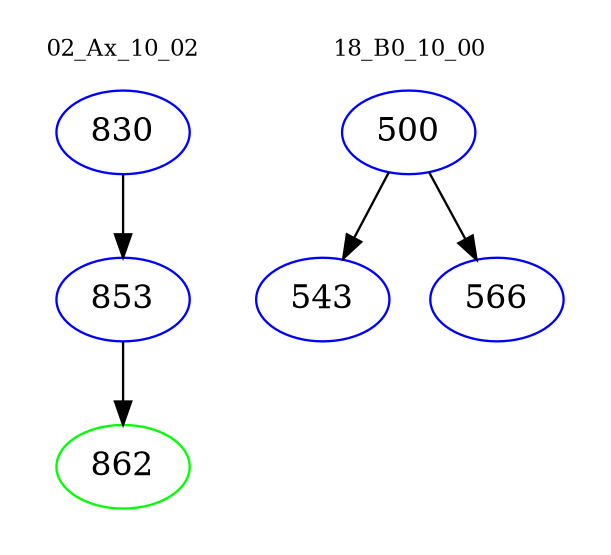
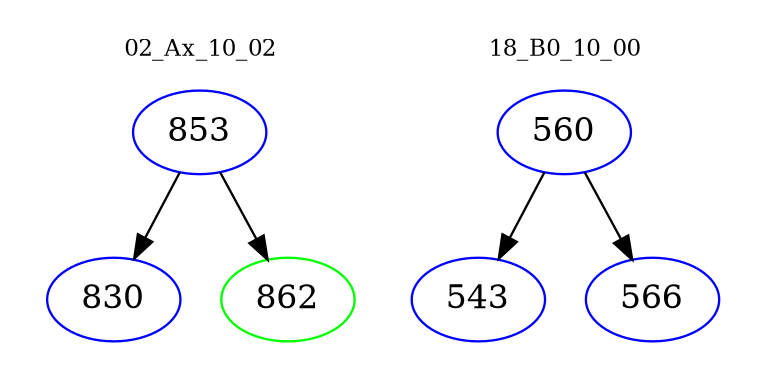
(409, 132) -> (564, 132)
(123, 205) -> (163, 205)
